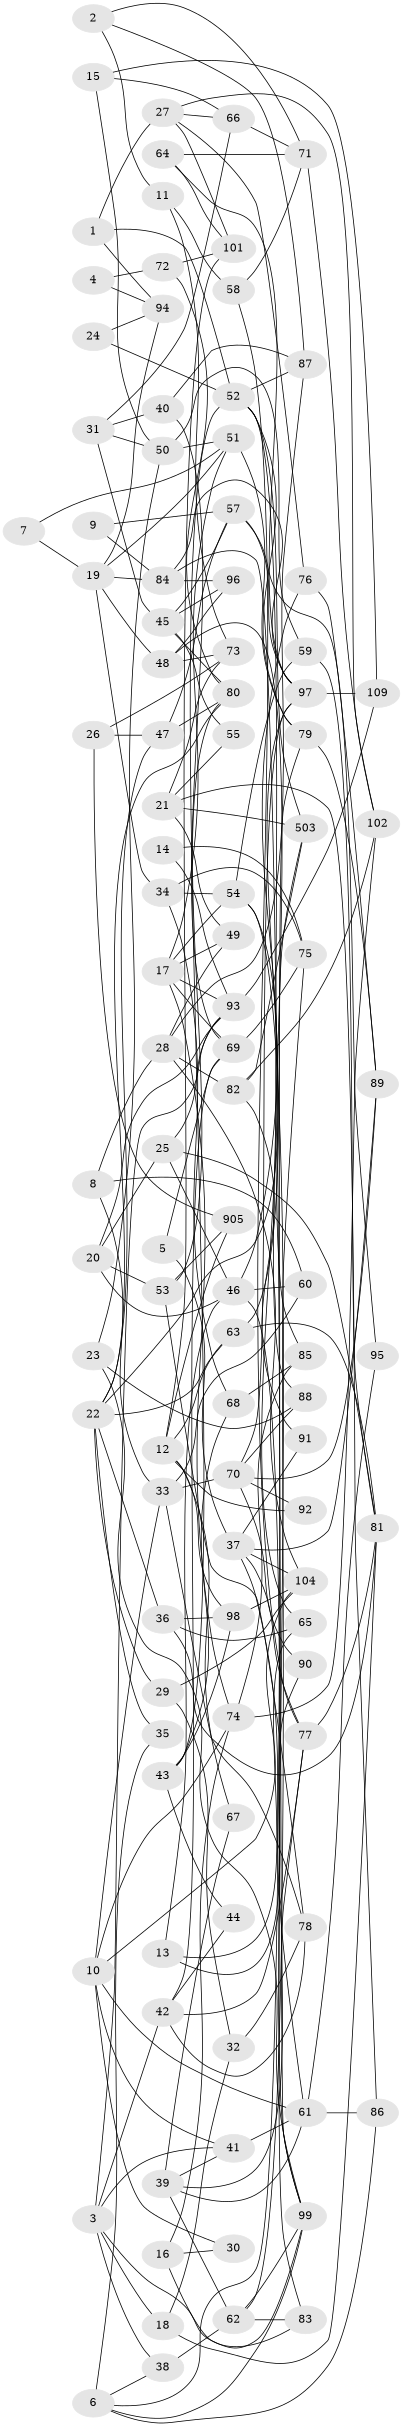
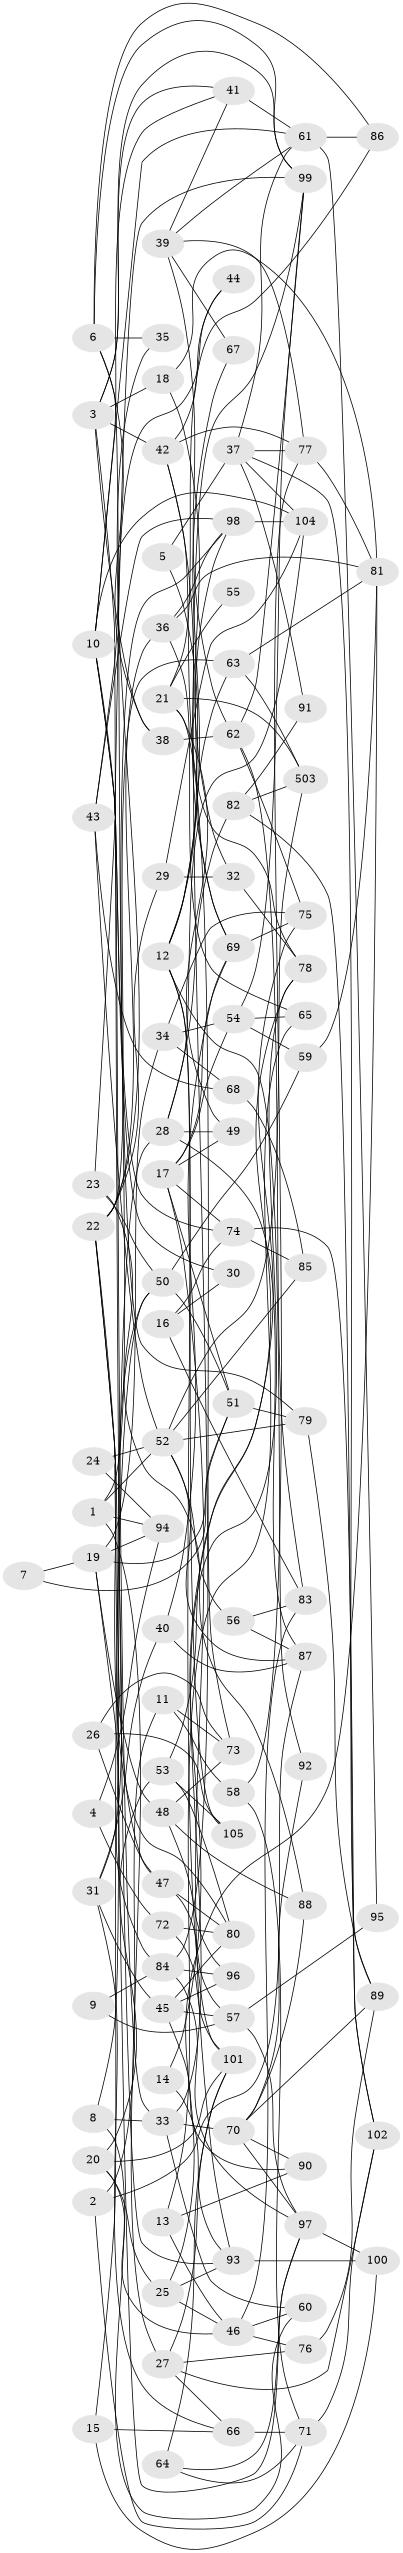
(378, 694) -> (378, 2261)
(204, 701) -> (227, 2161)
none -> (122, 999)
(137, 1111) -> (178, 2147)
(234, 1220) -> (234, 1835)
none -> (234, 1621)
